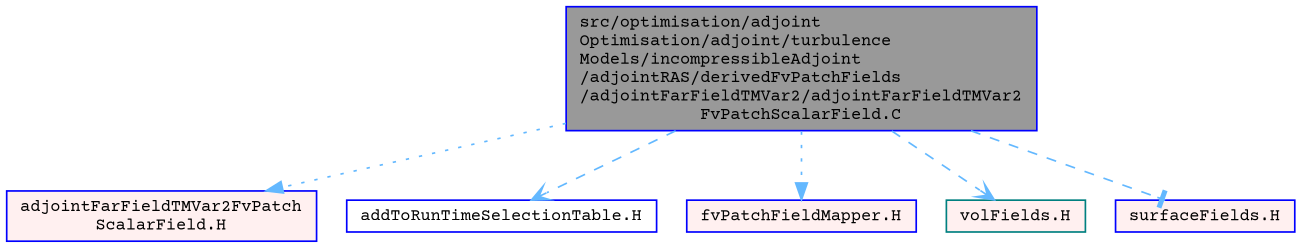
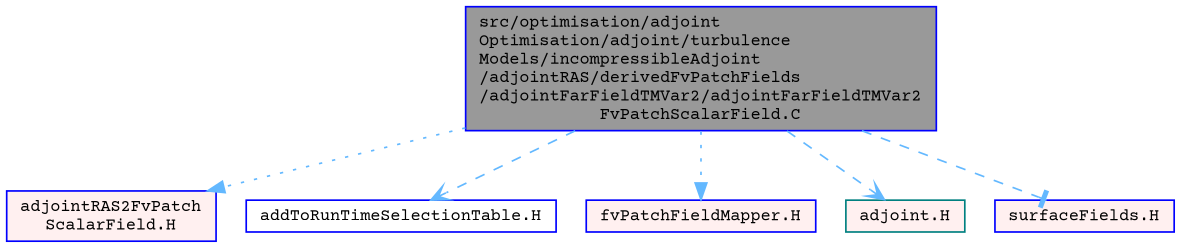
(162, 216) -> (111, 216)
(1016, 216) -> (905, 216)
